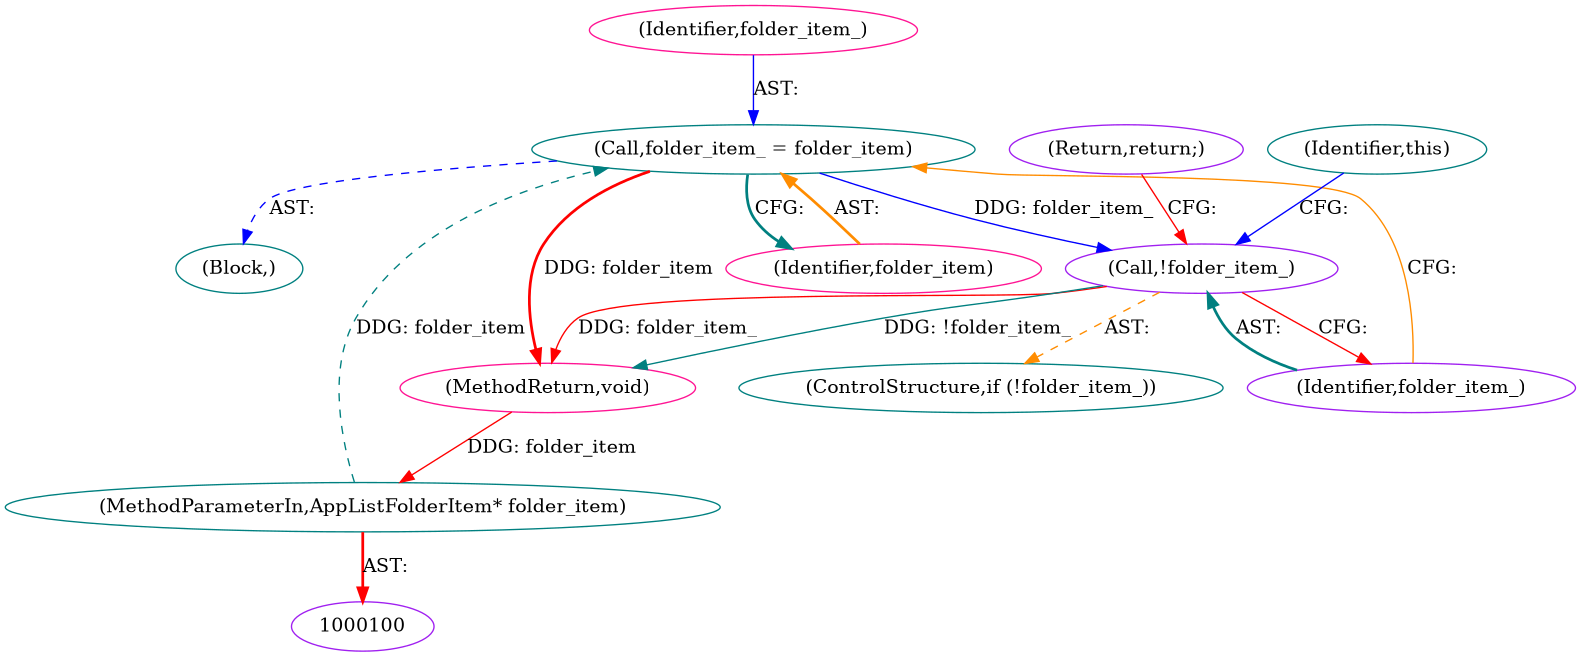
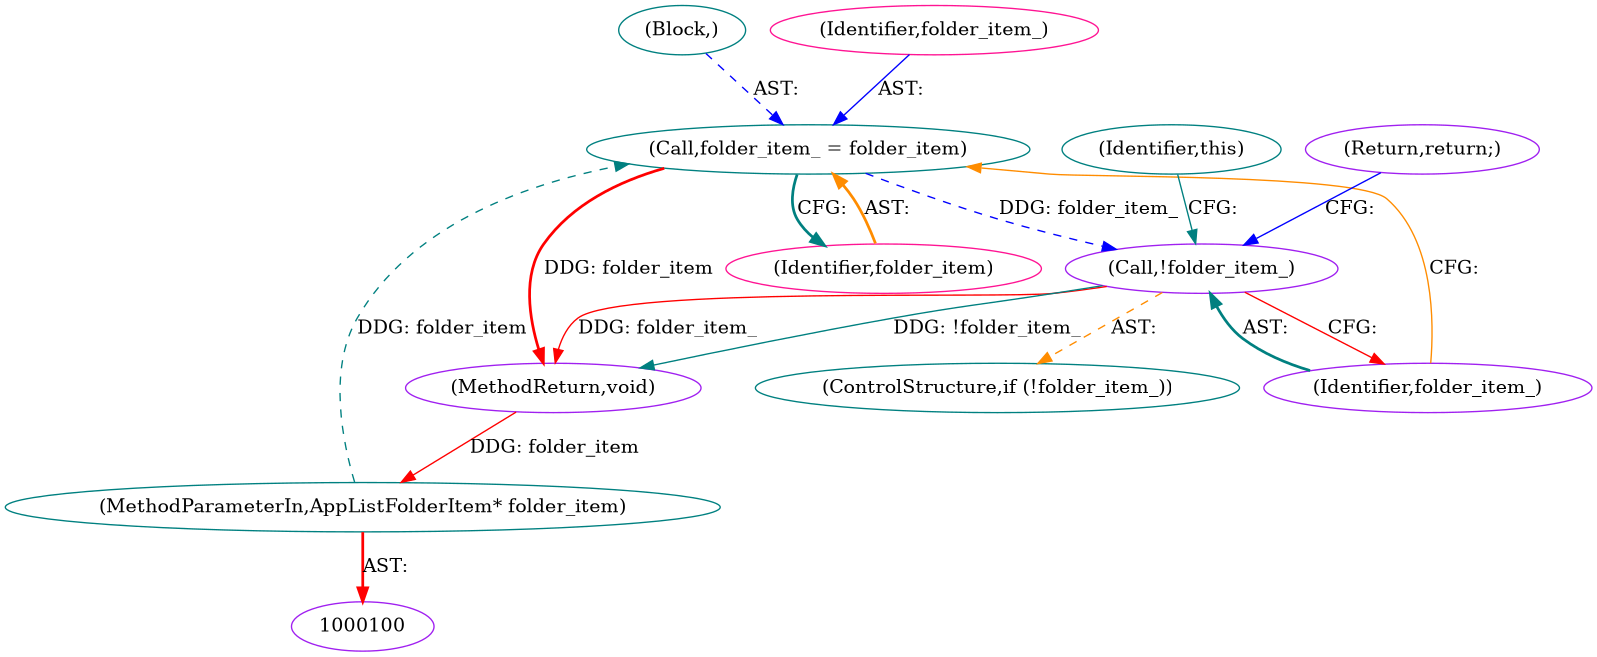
(392, 175) -> (739, 84)
(1160, 203) -> (1319, 206)
(1296, 205) -> (1185, 202)
(957, 215) -> (983, 214)
(548, 388) -> (553, 388)
